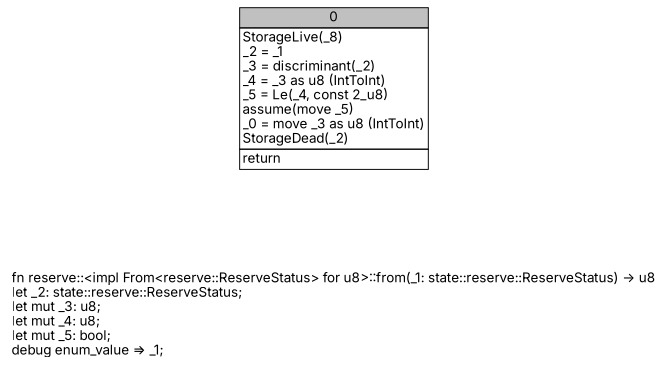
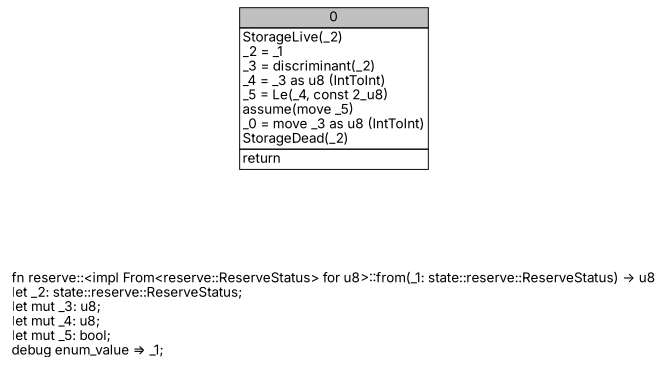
(293, 38) -> (293, 38)
